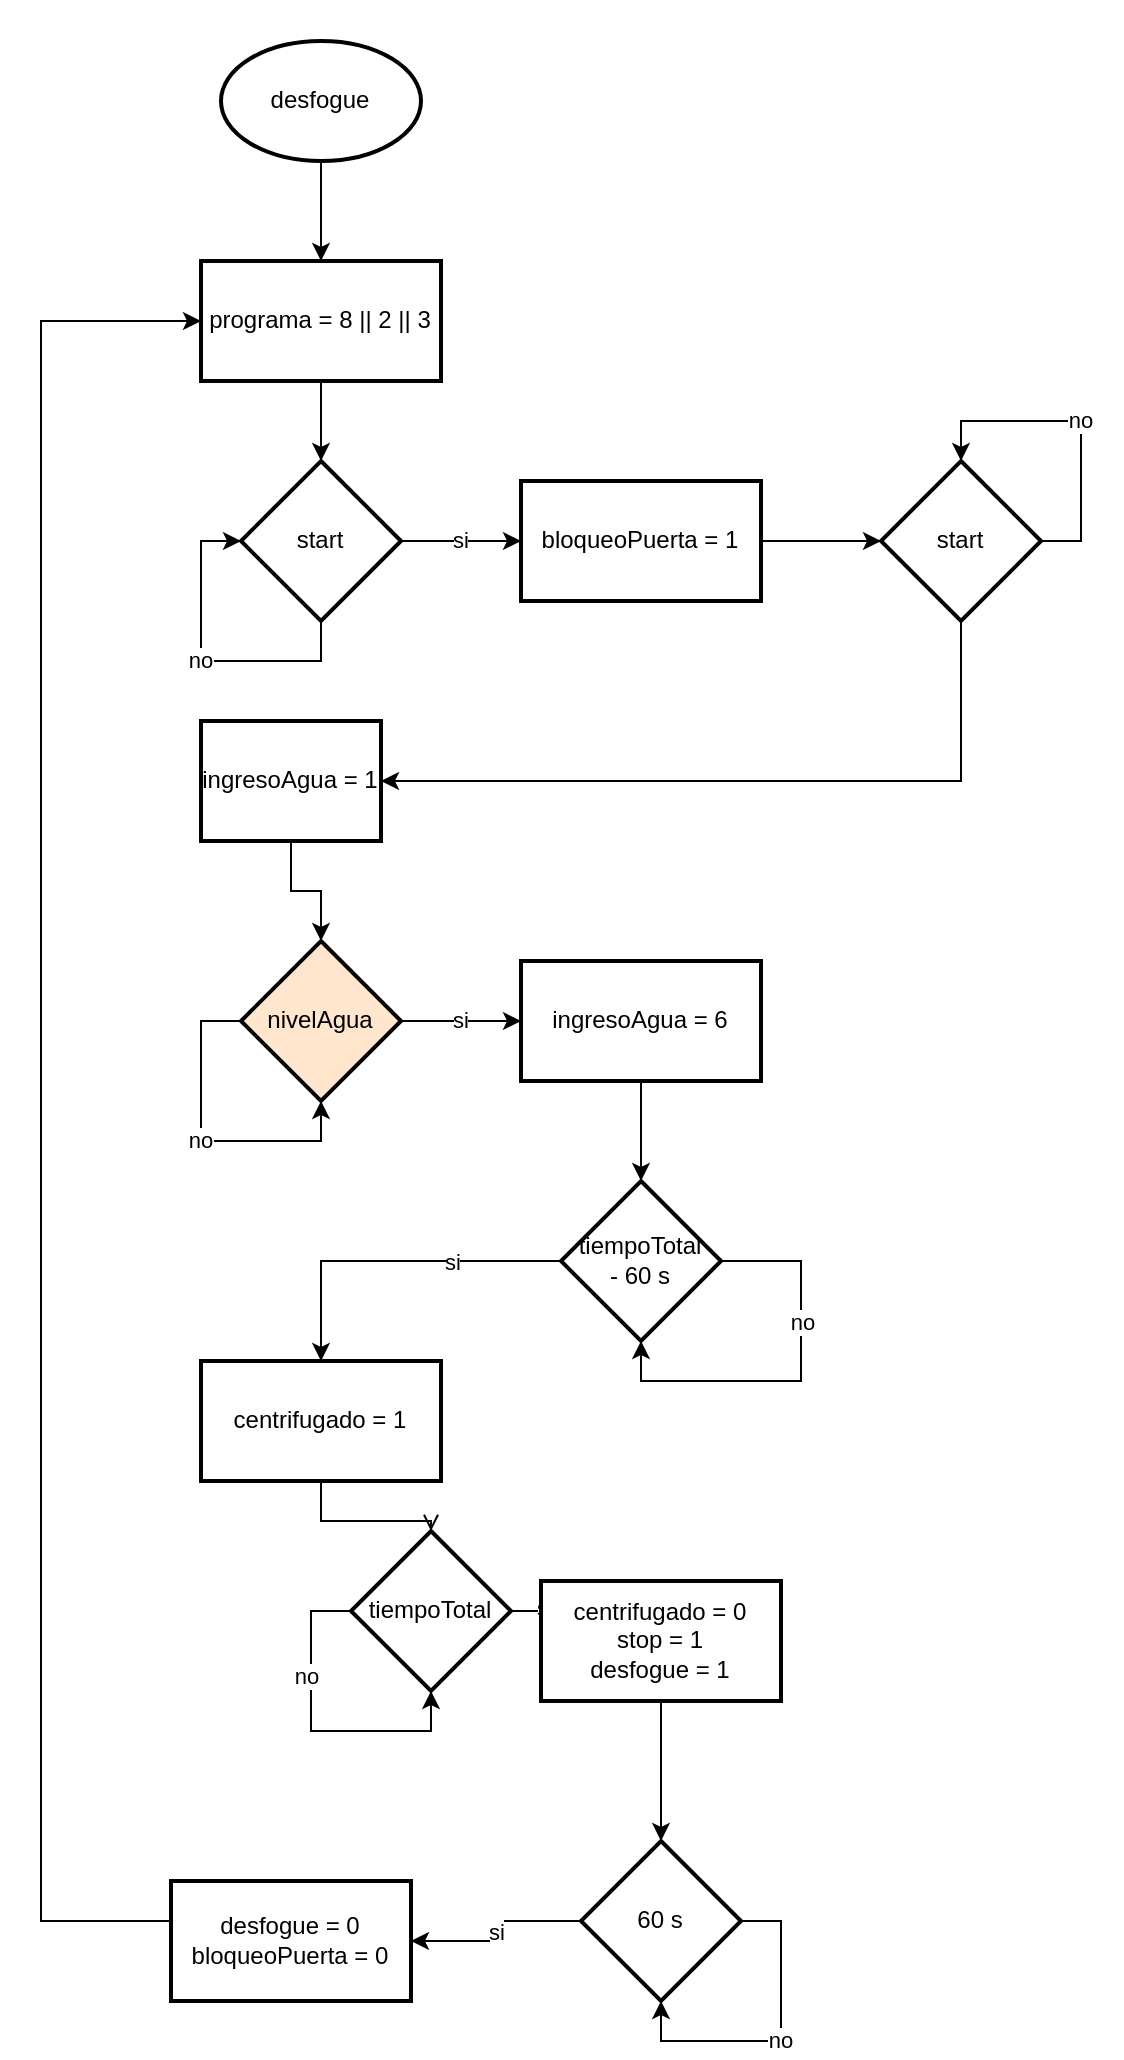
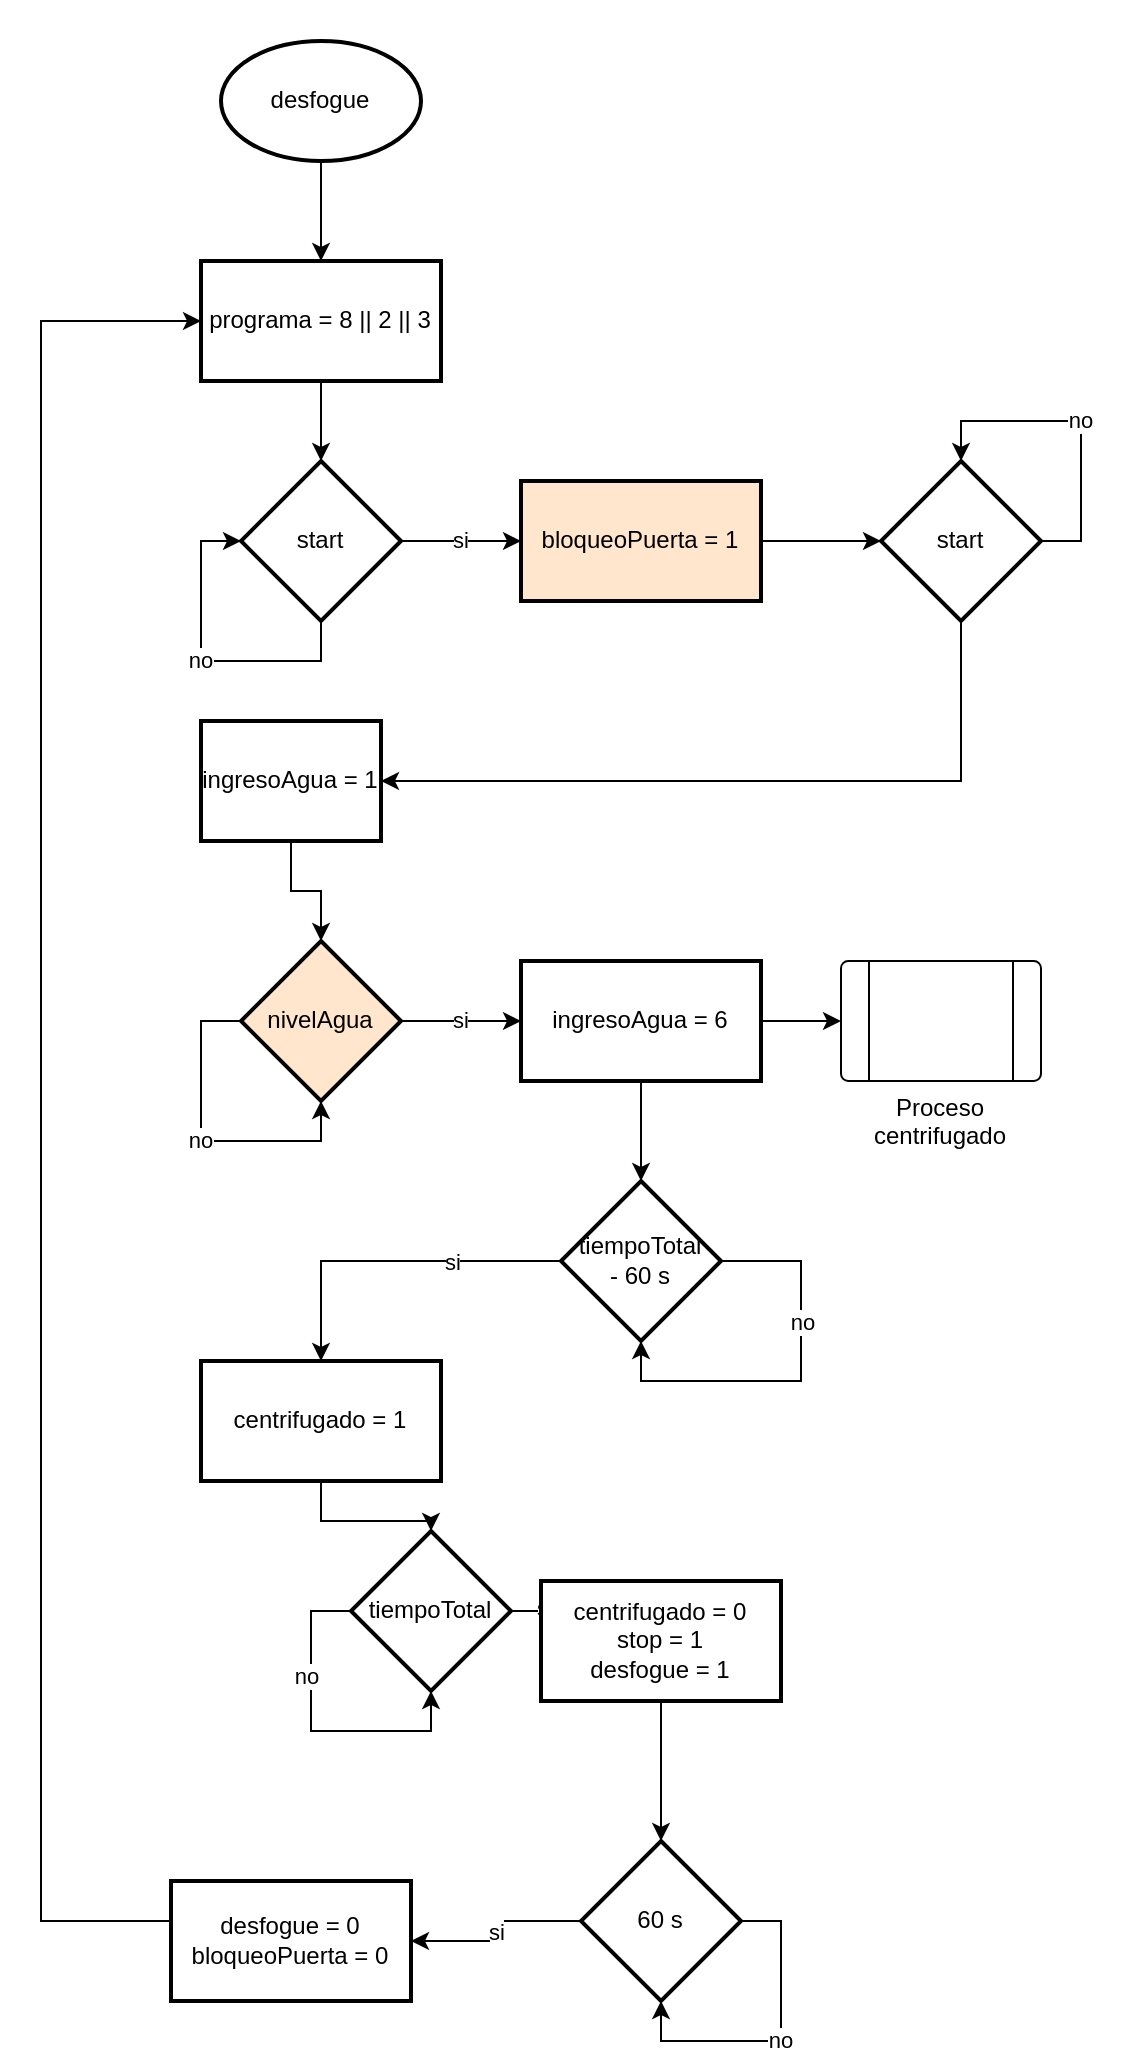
(641, 541) -> (641, 541)
none -> (794, 1021)
none -> (941, 1021)
(430, 1521) -> (429, 1521)
